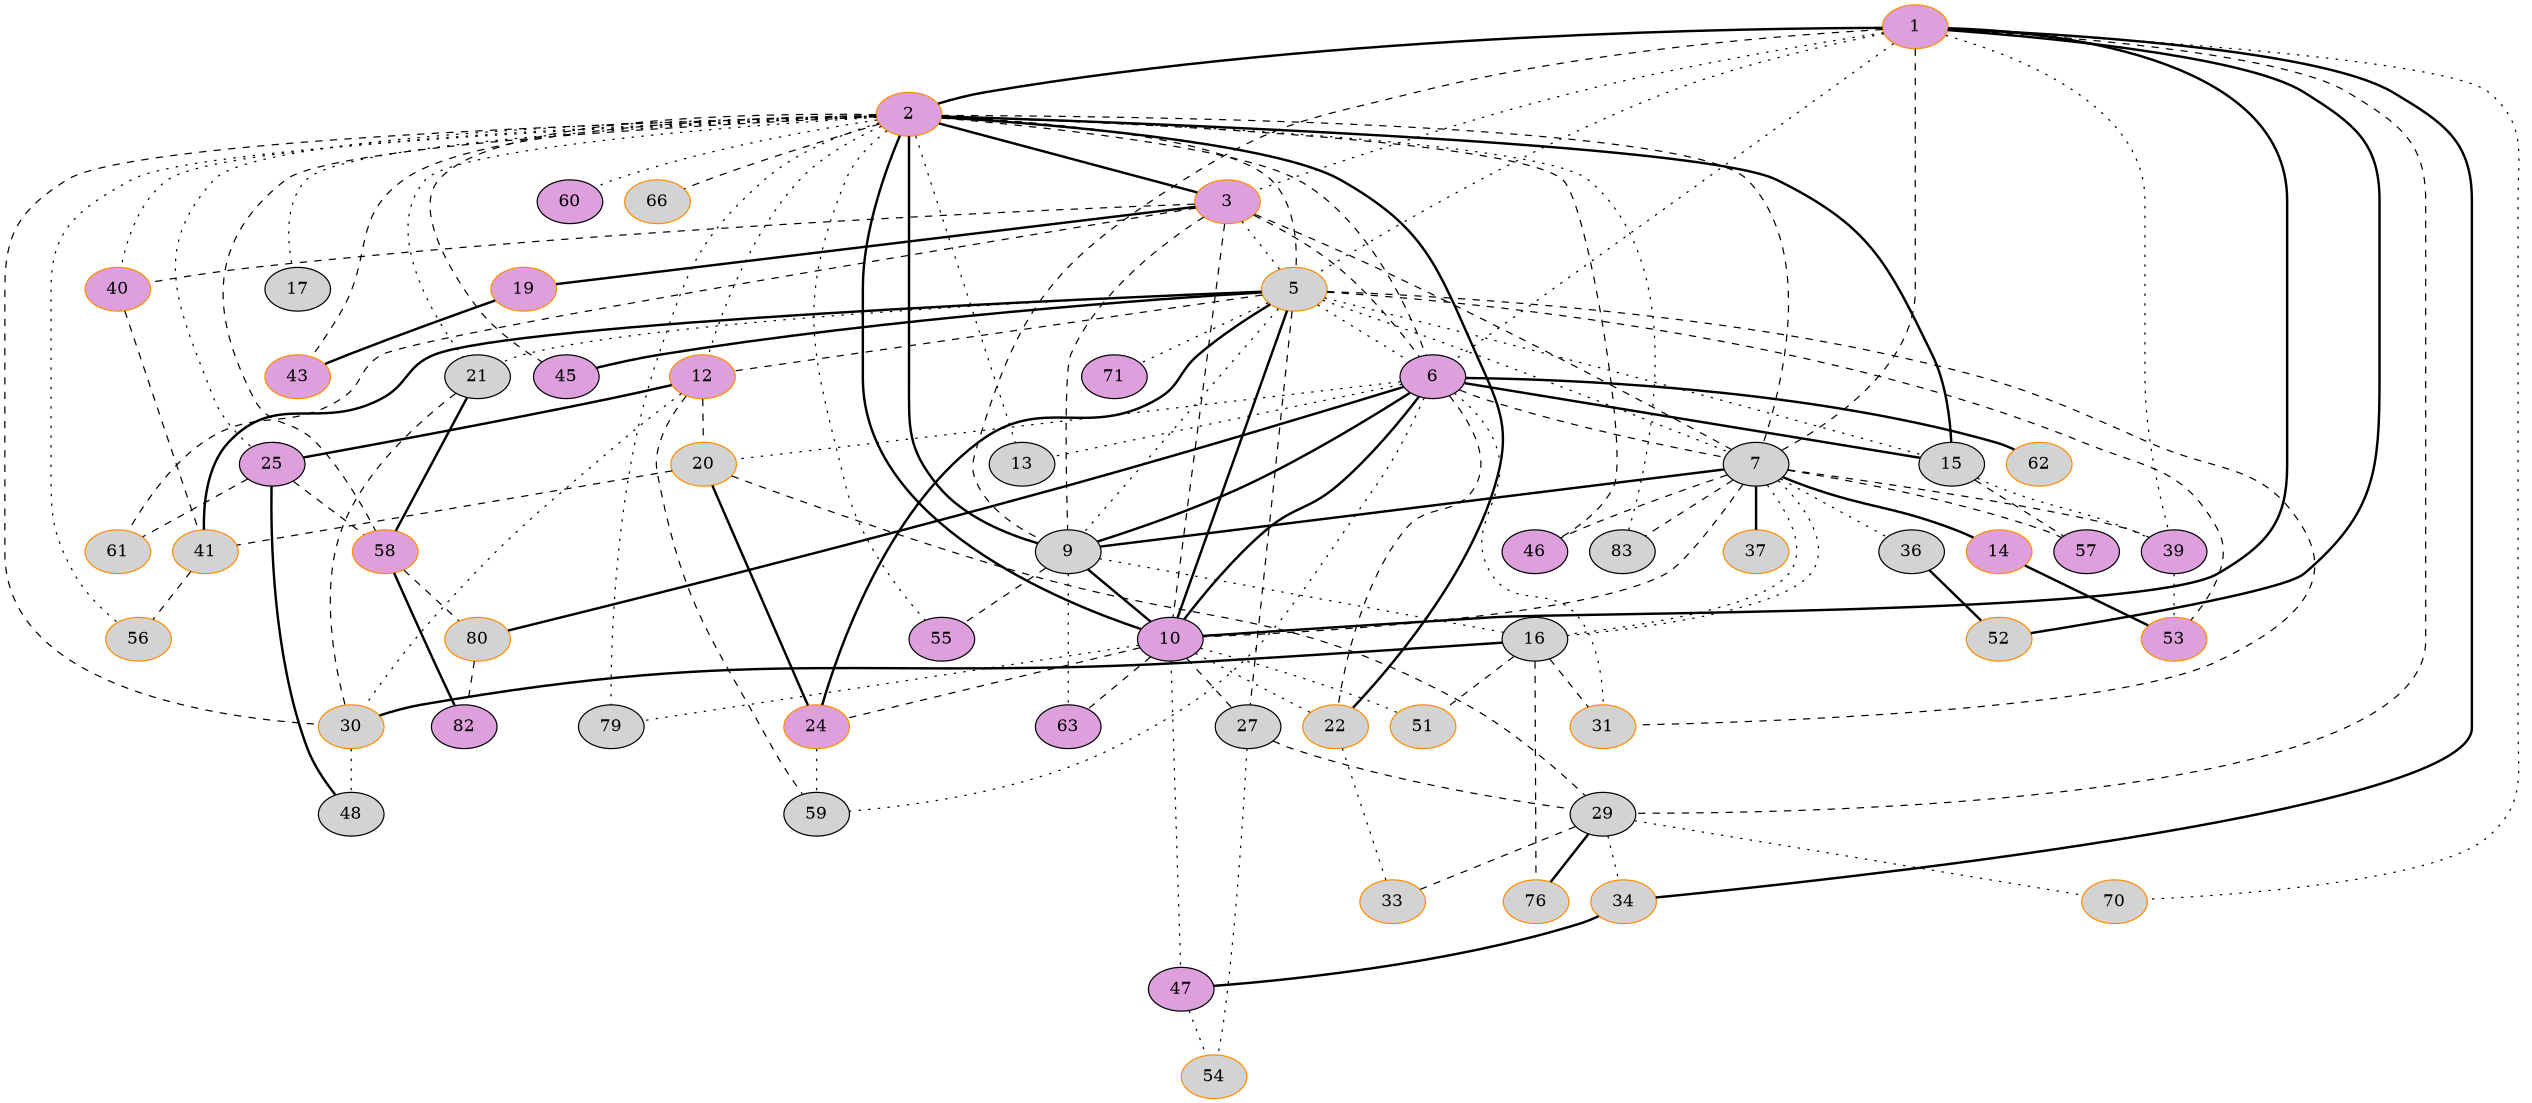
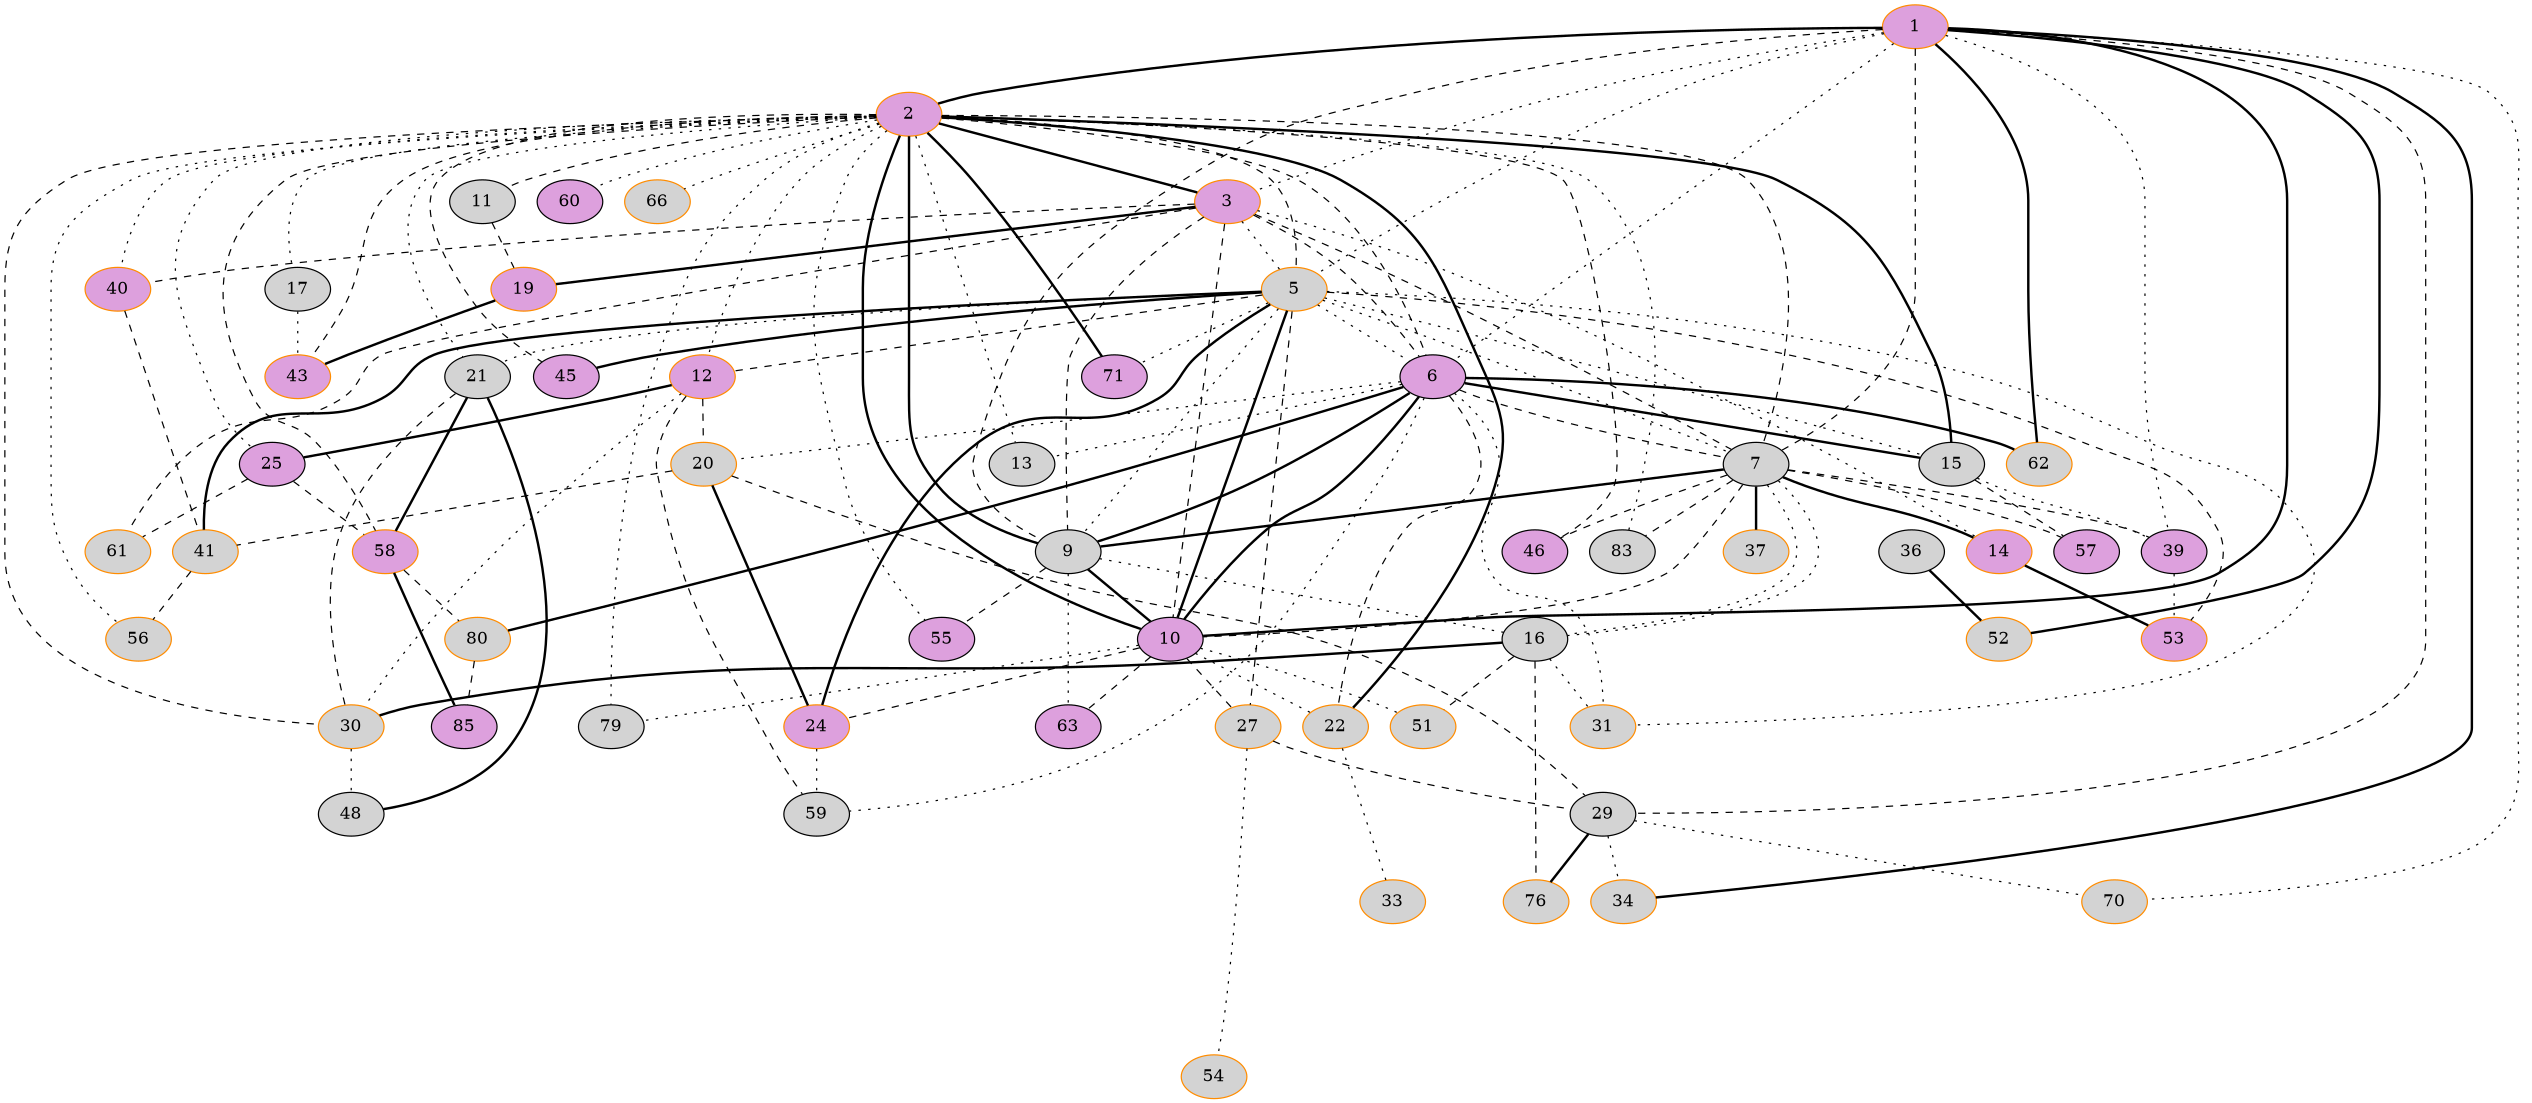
(781, 155) -> (781, 155)
none -> (482, 202)
none -> (2028, 228)
none -> (1024, 246)
none -> (298, 333)
none -> (1626, 351)
(2201, 461) -> (2201, 461)
(1834, 508) -> none
(282, 646) -> (545, 643)
(1569, 683) -> (1569, 683)
(464, 727) -> (464, 727)
(1248, 727) -> (1248, 727)
(1498, 858) -> none
(1181, 989) -> none
